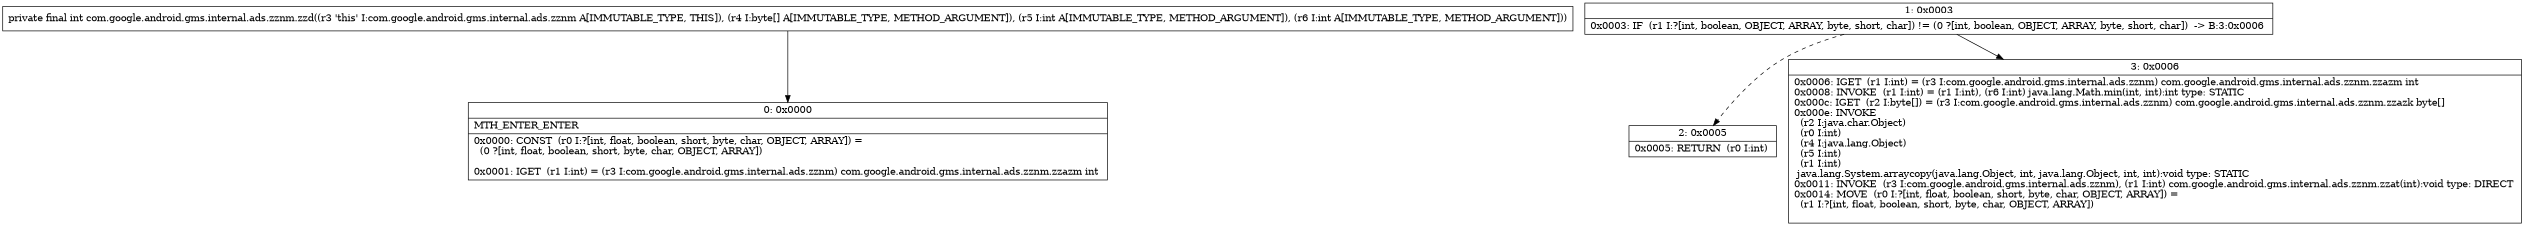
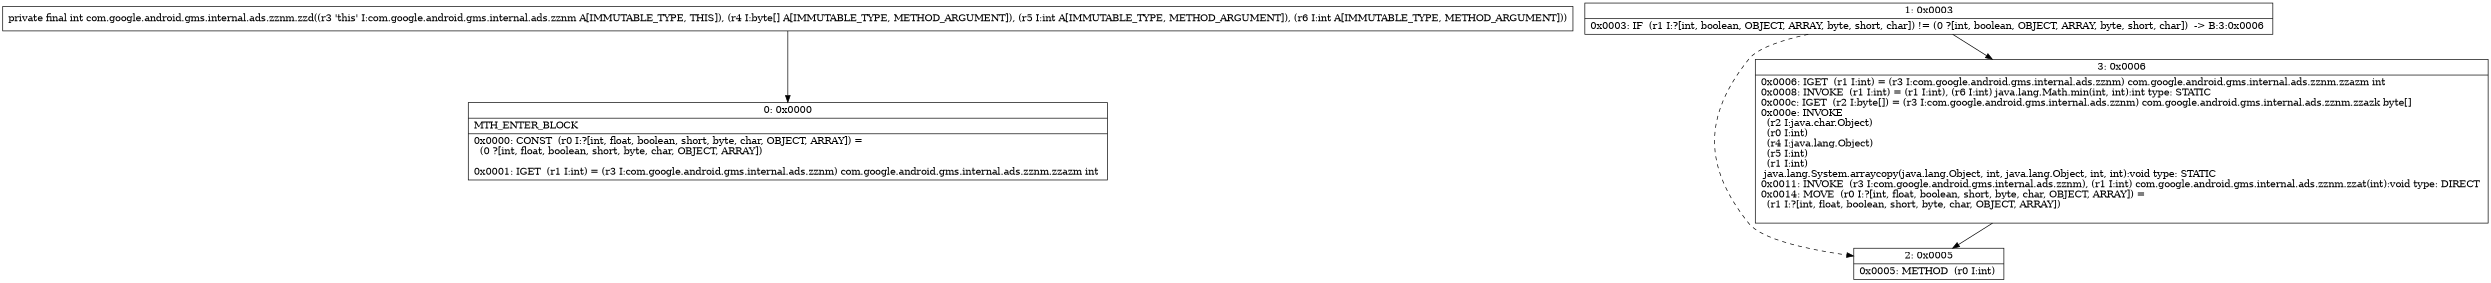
(526, 126) -> (526, 126)
(1703, 149) -> (1929, 271)
none -> (1976, 234)
